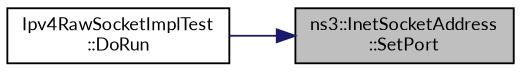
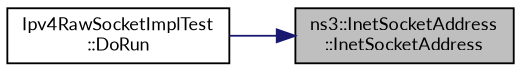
(405, 36) -> (405, 36)
